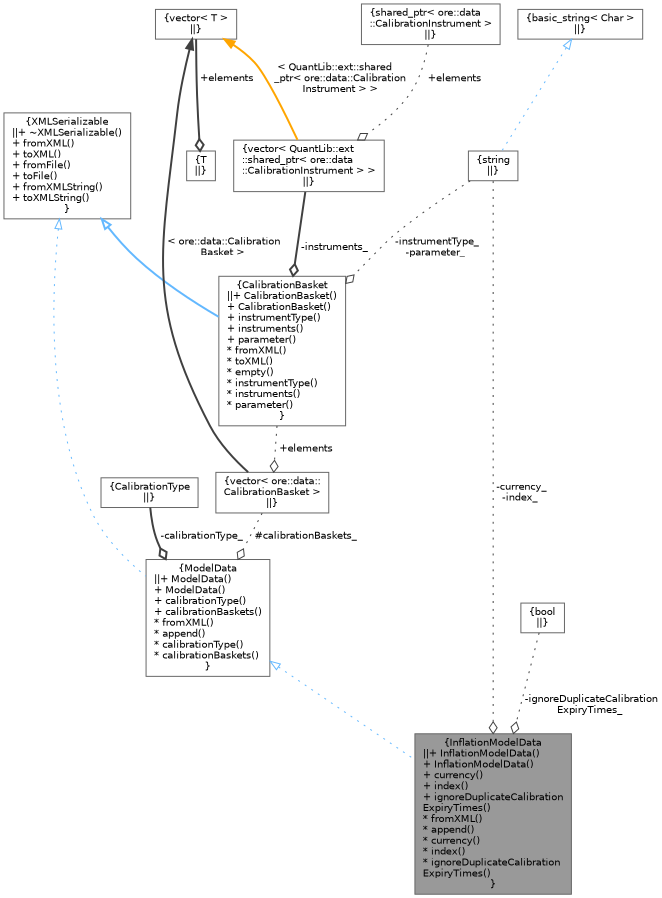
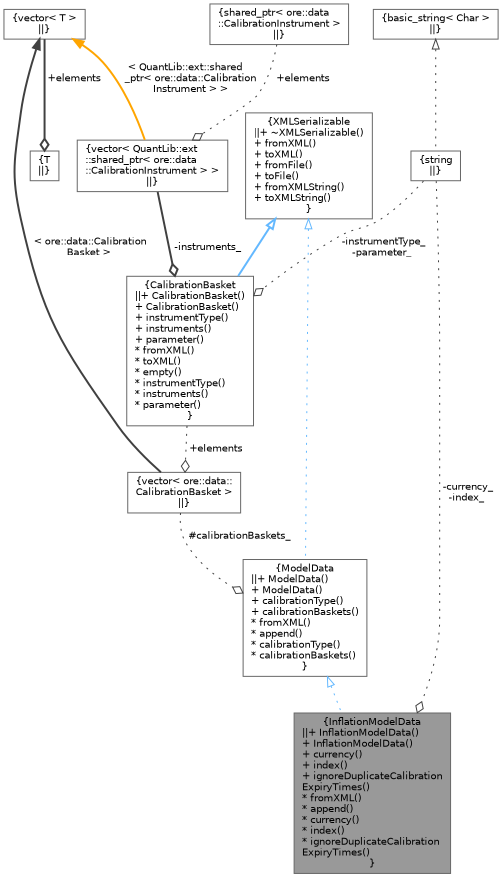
(534, 99) -> (436, 100)
(150, 493) -> none
(543, 618) -> none
